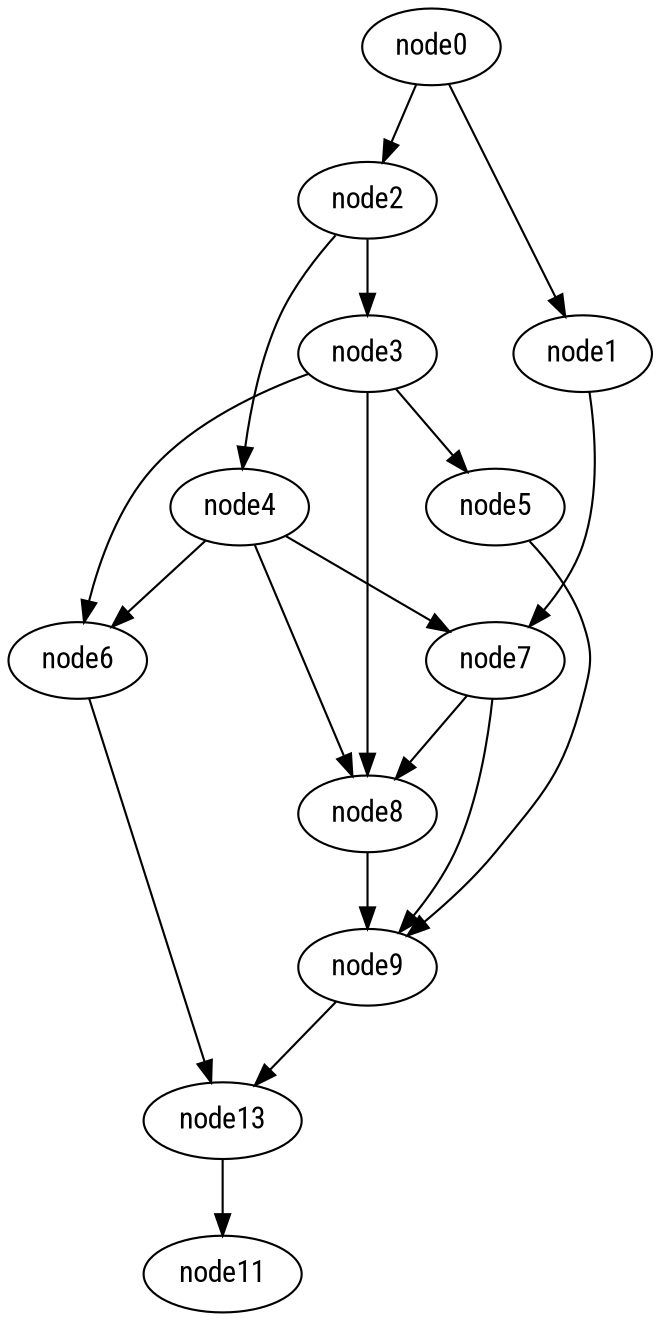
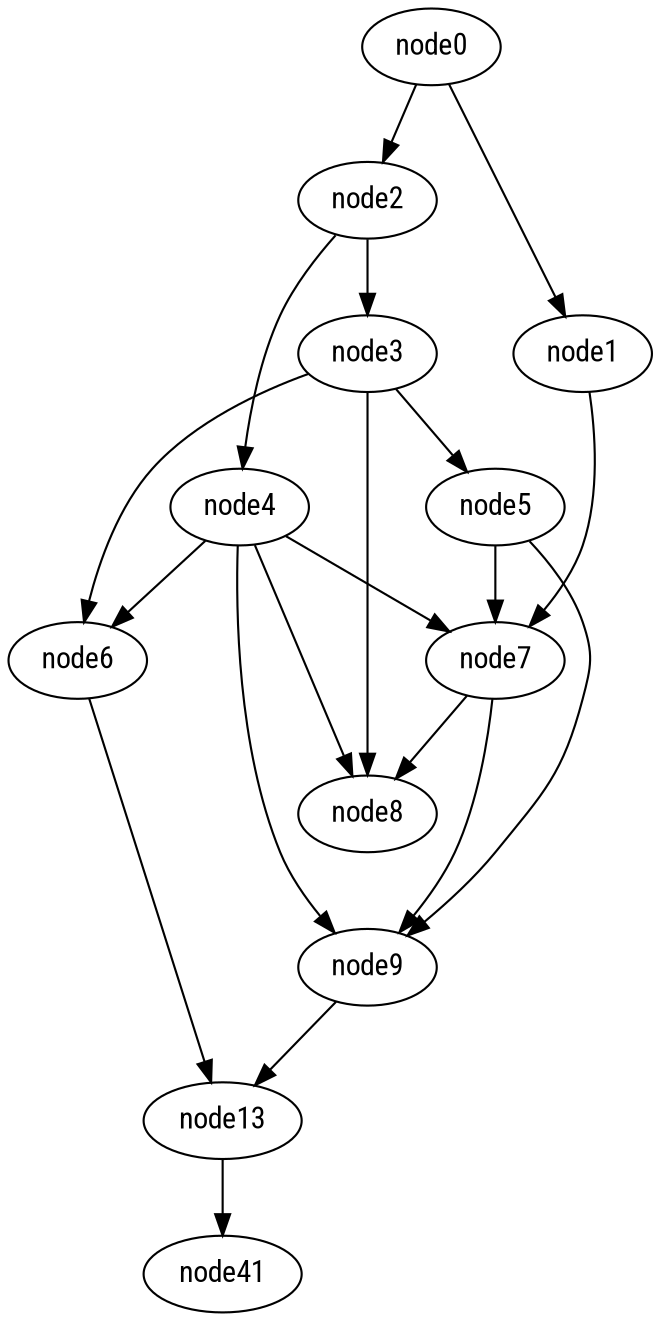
none -> (495, 573)
(368, 880) -> (250, 739)
(223, 1274) -> (223, 1274)
